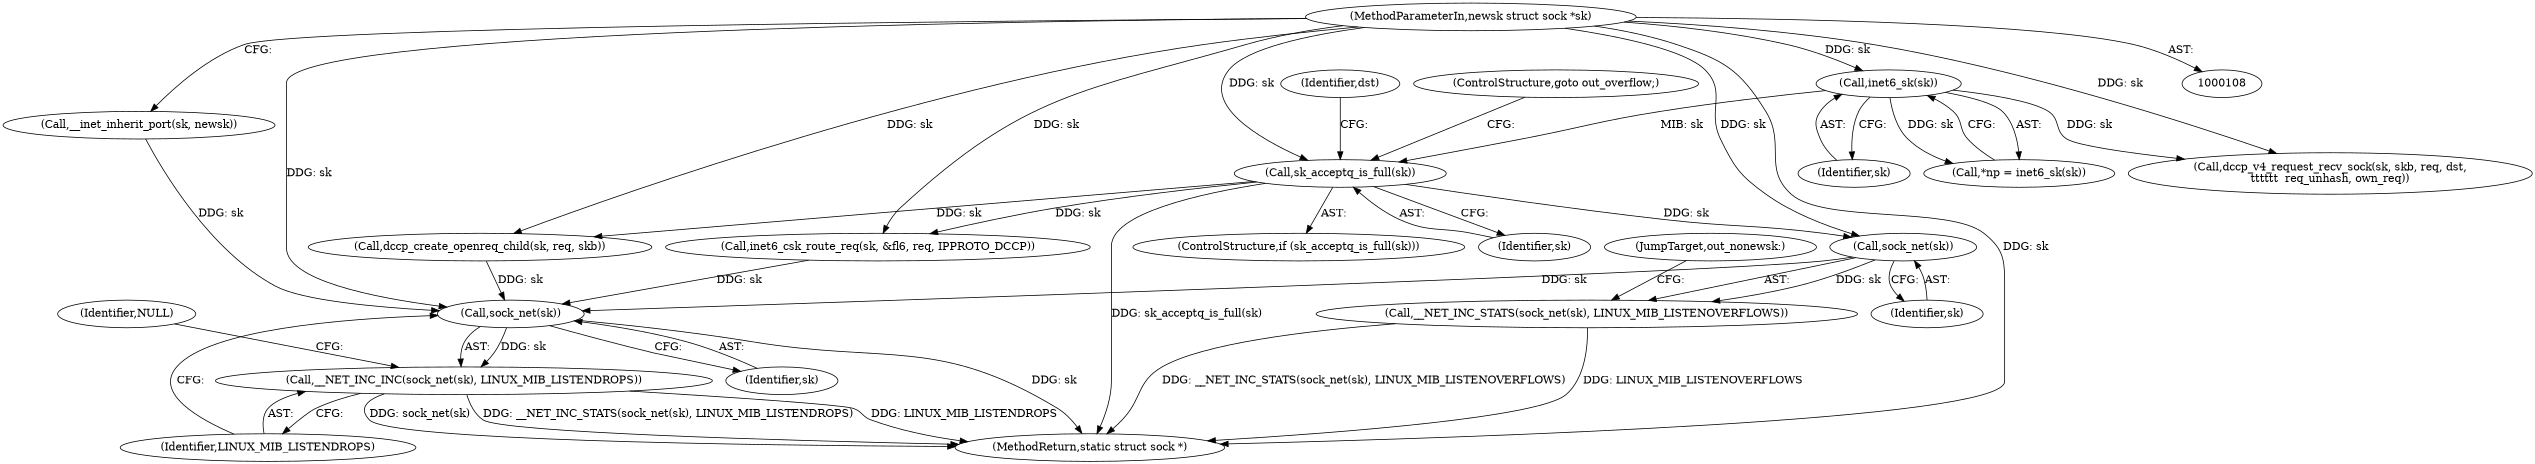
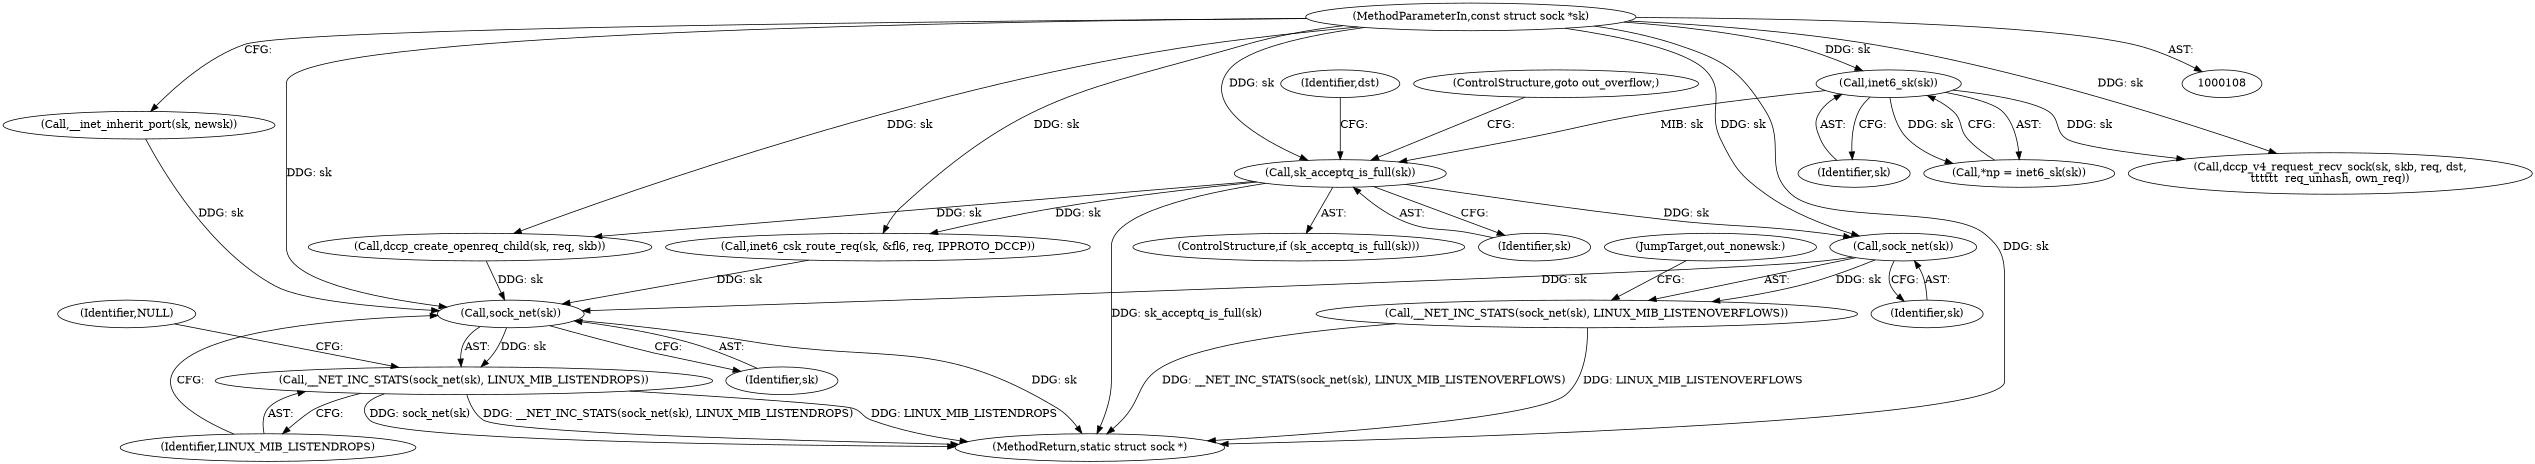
(1471, 17) -> (1471, 17)
(464, 381) -> (464, 381)
